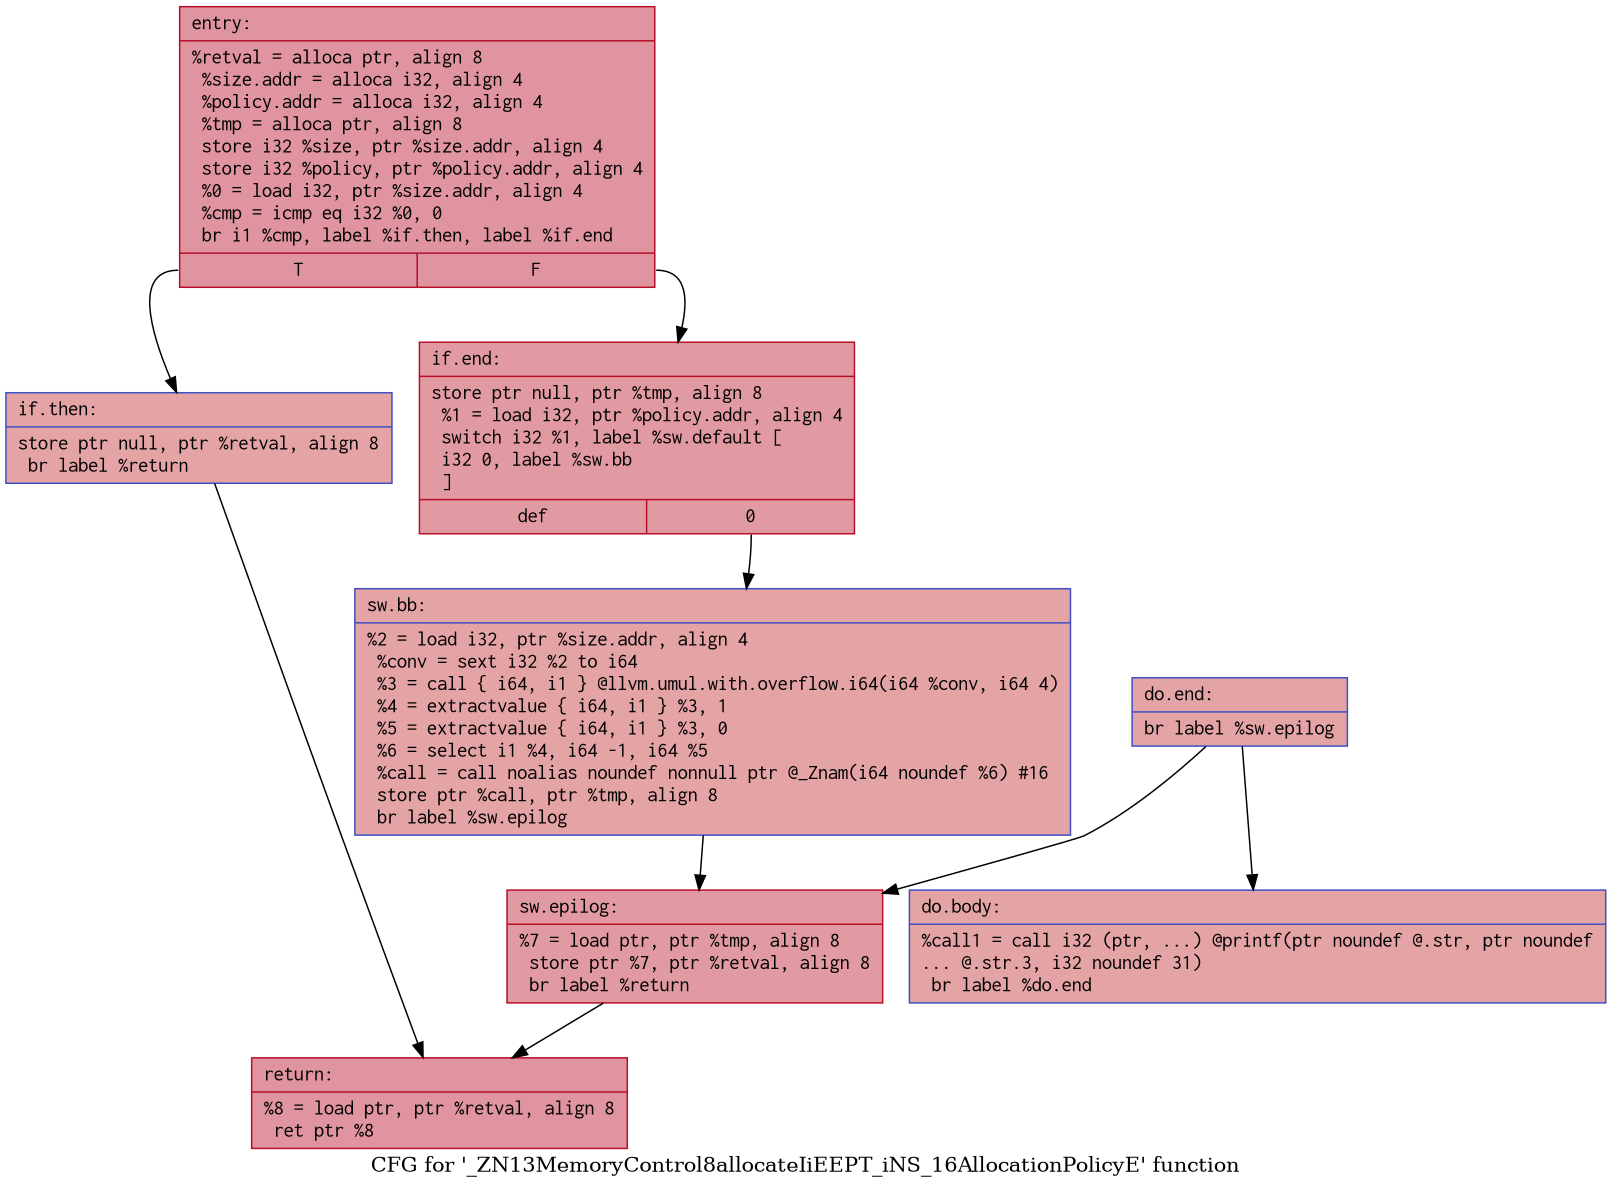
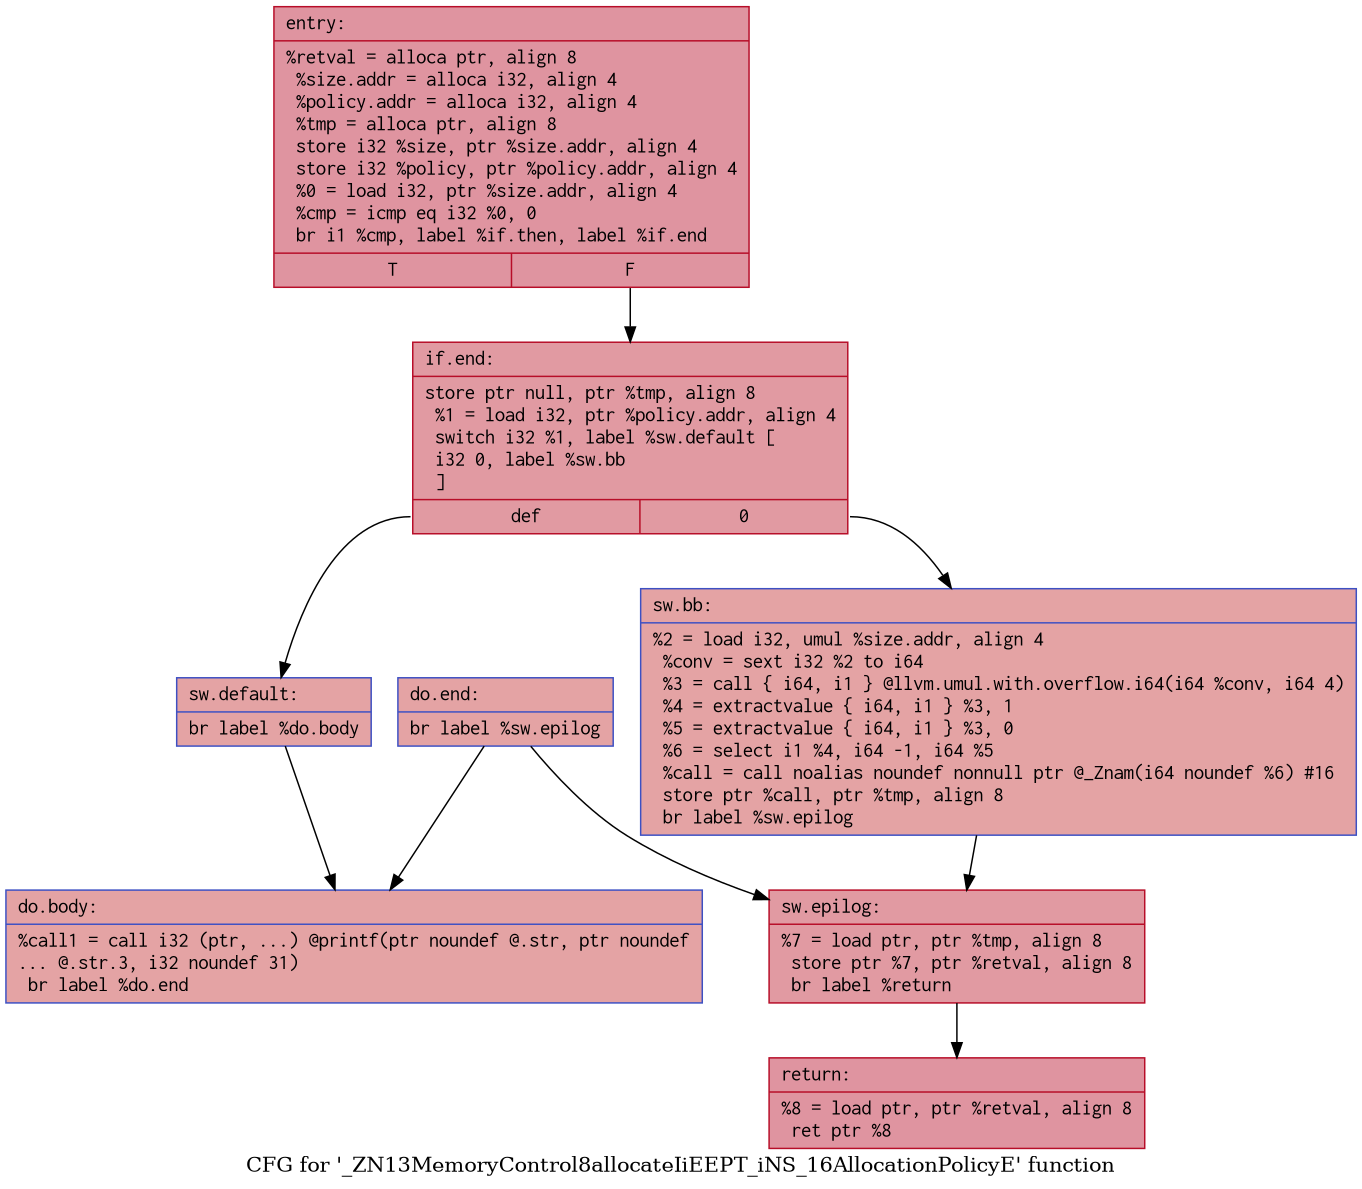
(199, 438) -> none
(558, 639) -> (849, 639)
none -> (274, 712)
